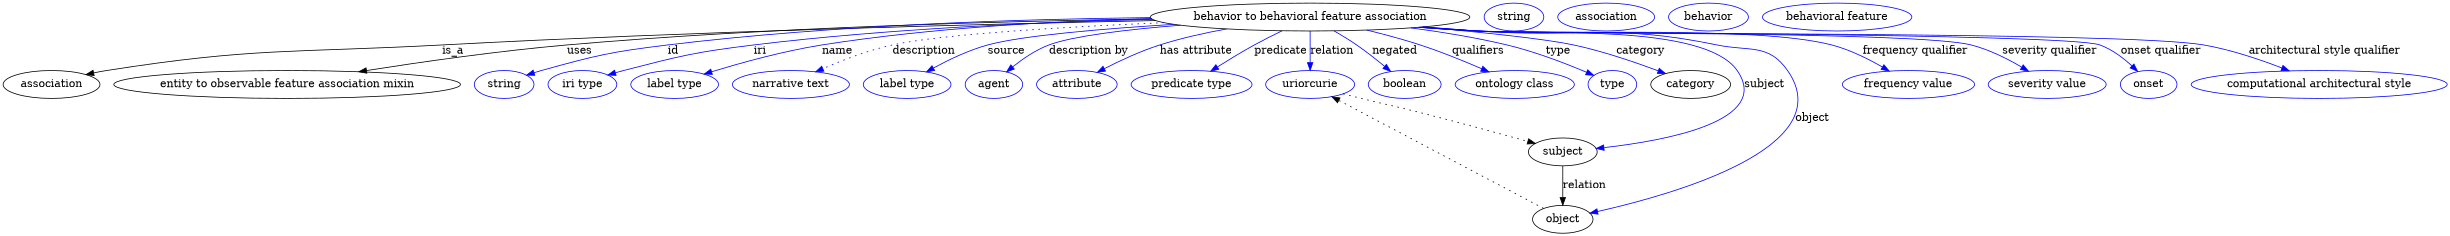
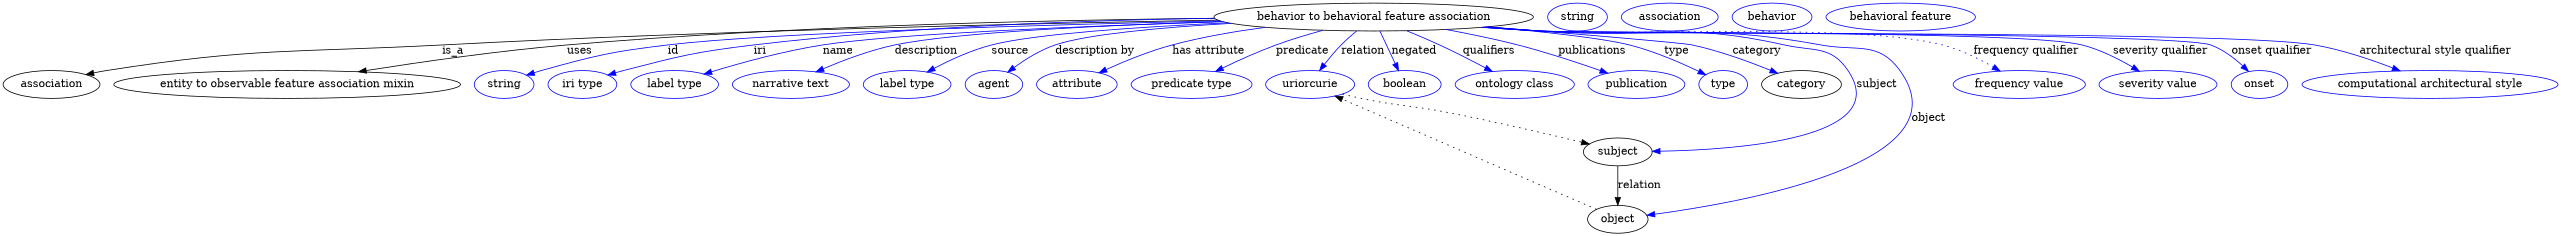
(1654, 32) -> (1741, 32)
(991, 33) -> (920, 41)
none -> (1636, 84)
